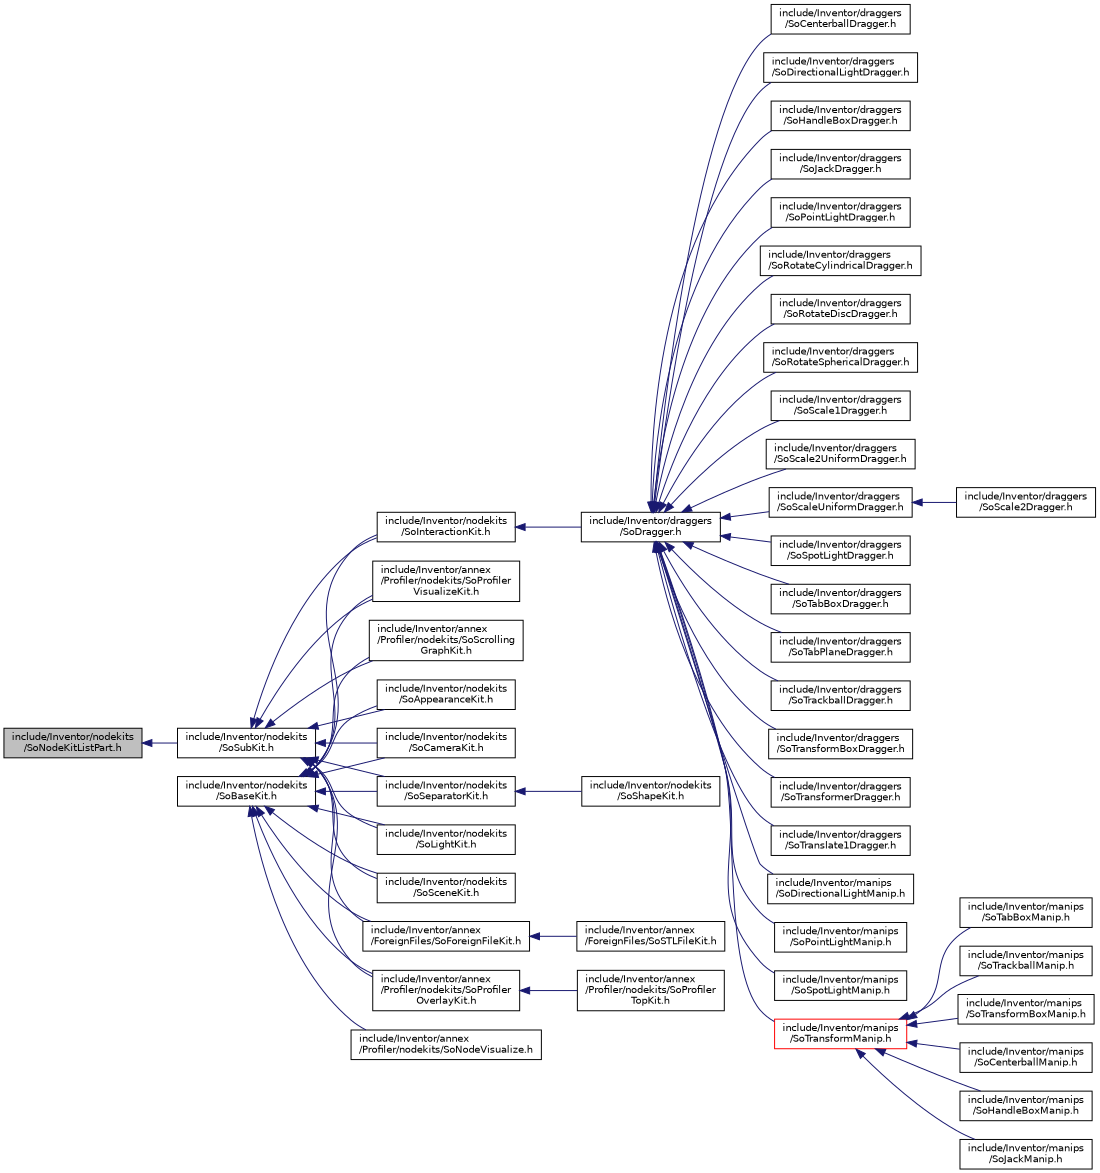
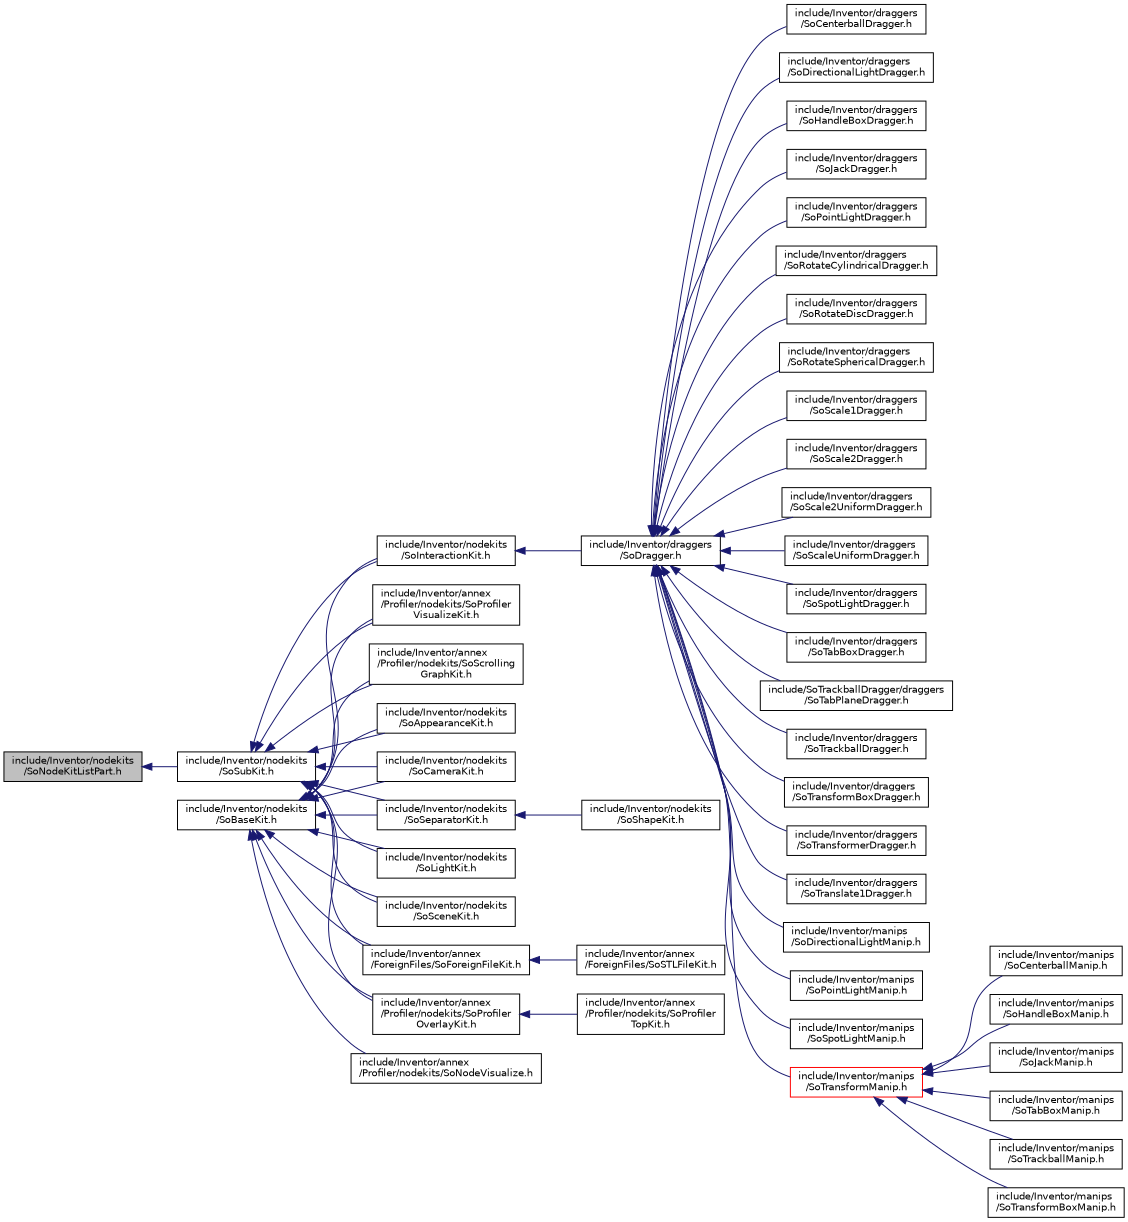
(939, 502) -> (730, 494)
(841, 647) -> (856, 696)
